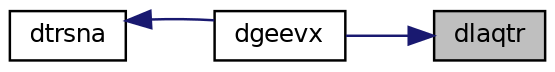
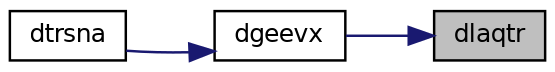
(183, 19) -> (158, 52)
